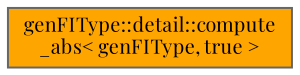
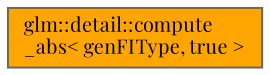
(150, 38) -> (135, 38)
